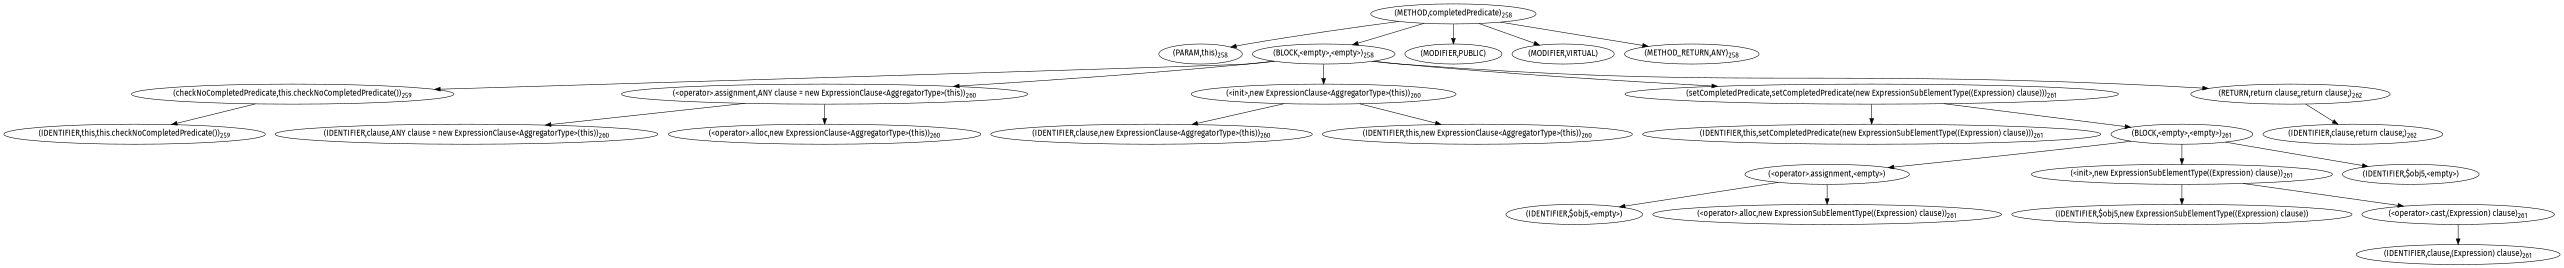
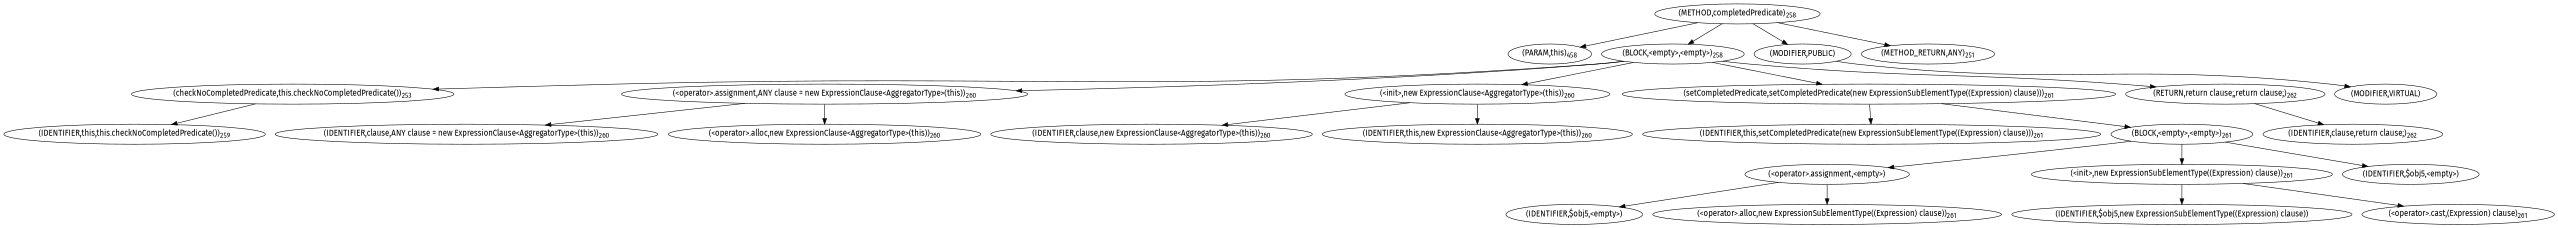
(1506, 33) -> (2090, 74)
(1223, 53) -> (1572, 53)
(1734, 53) -> (1970, 53)
(407, 93) -> (407, 93)
(2458, 255) -> none
